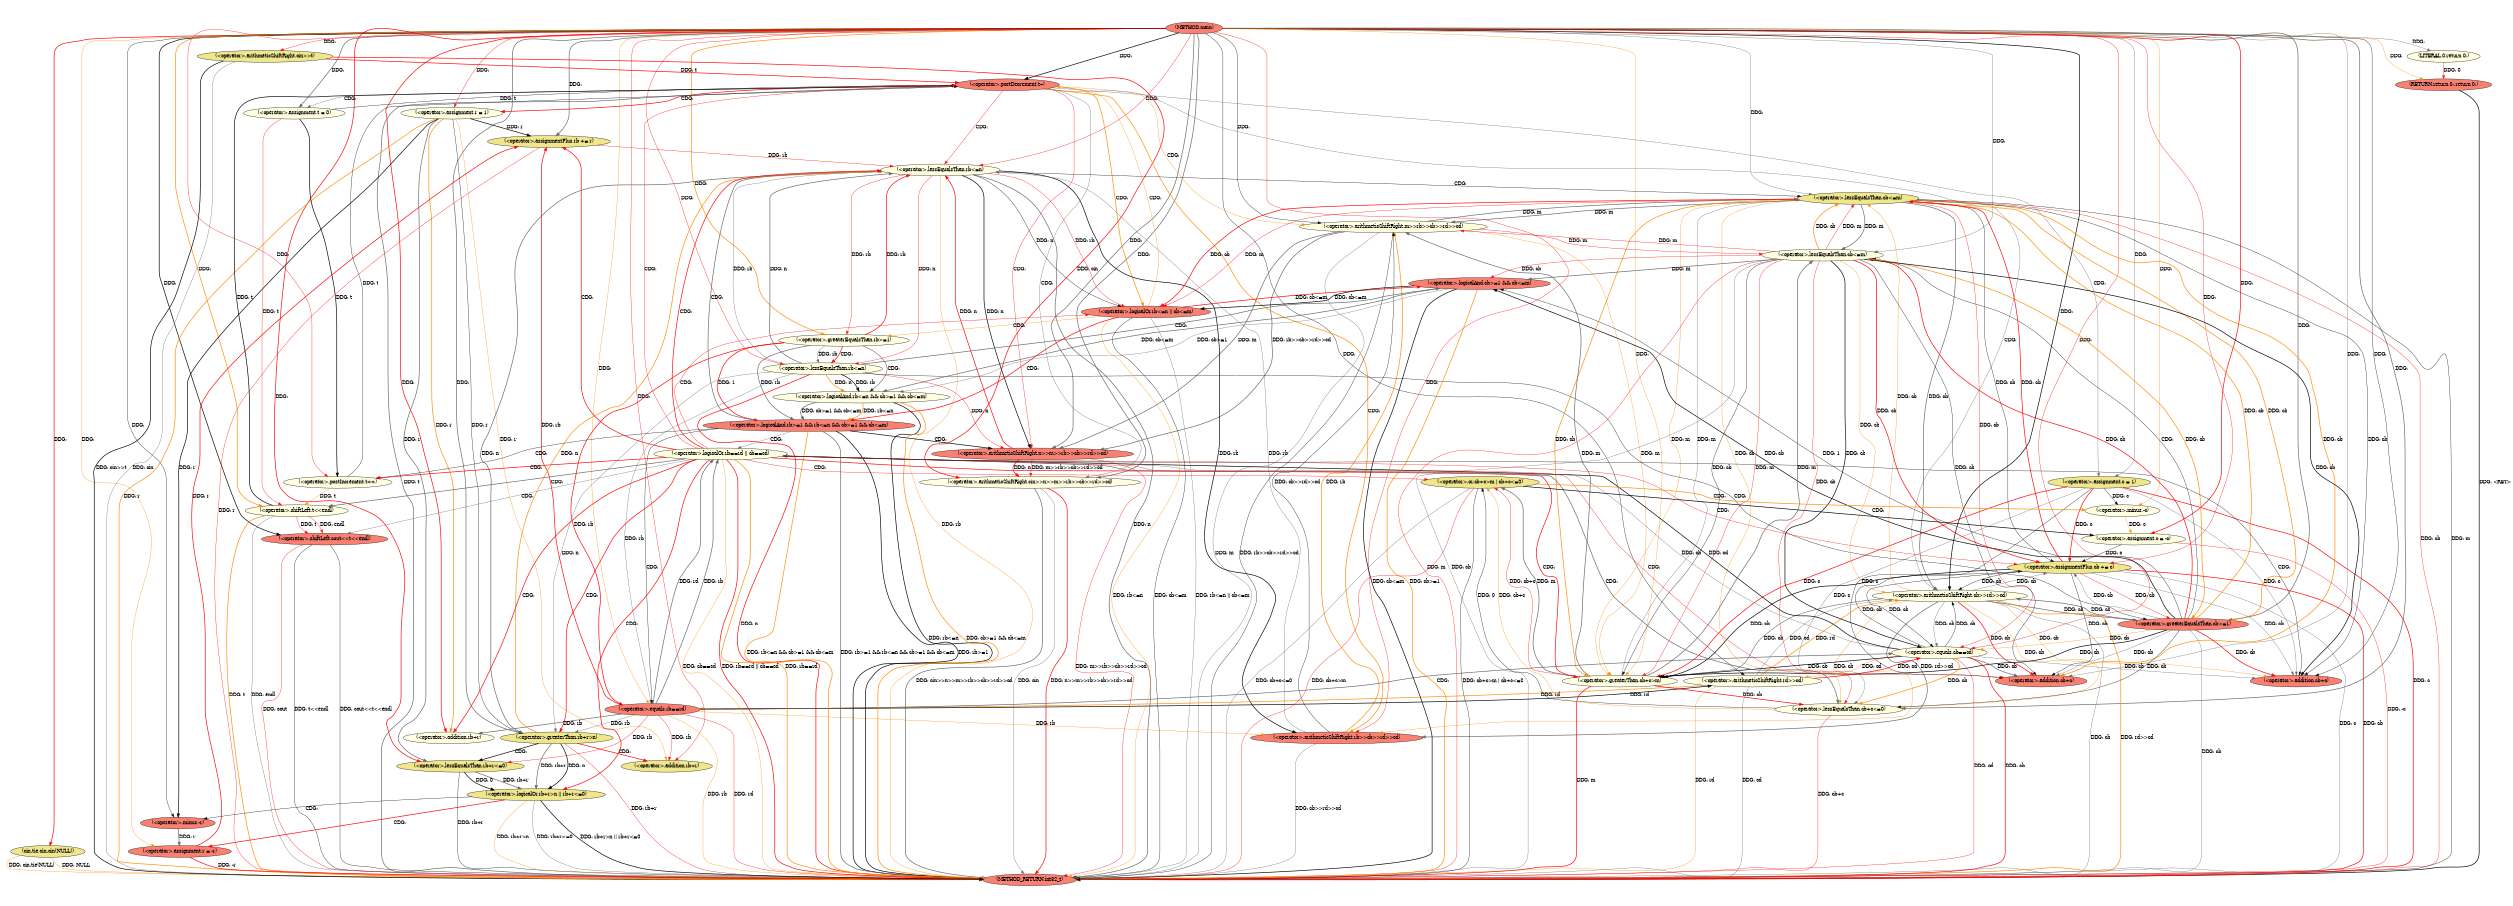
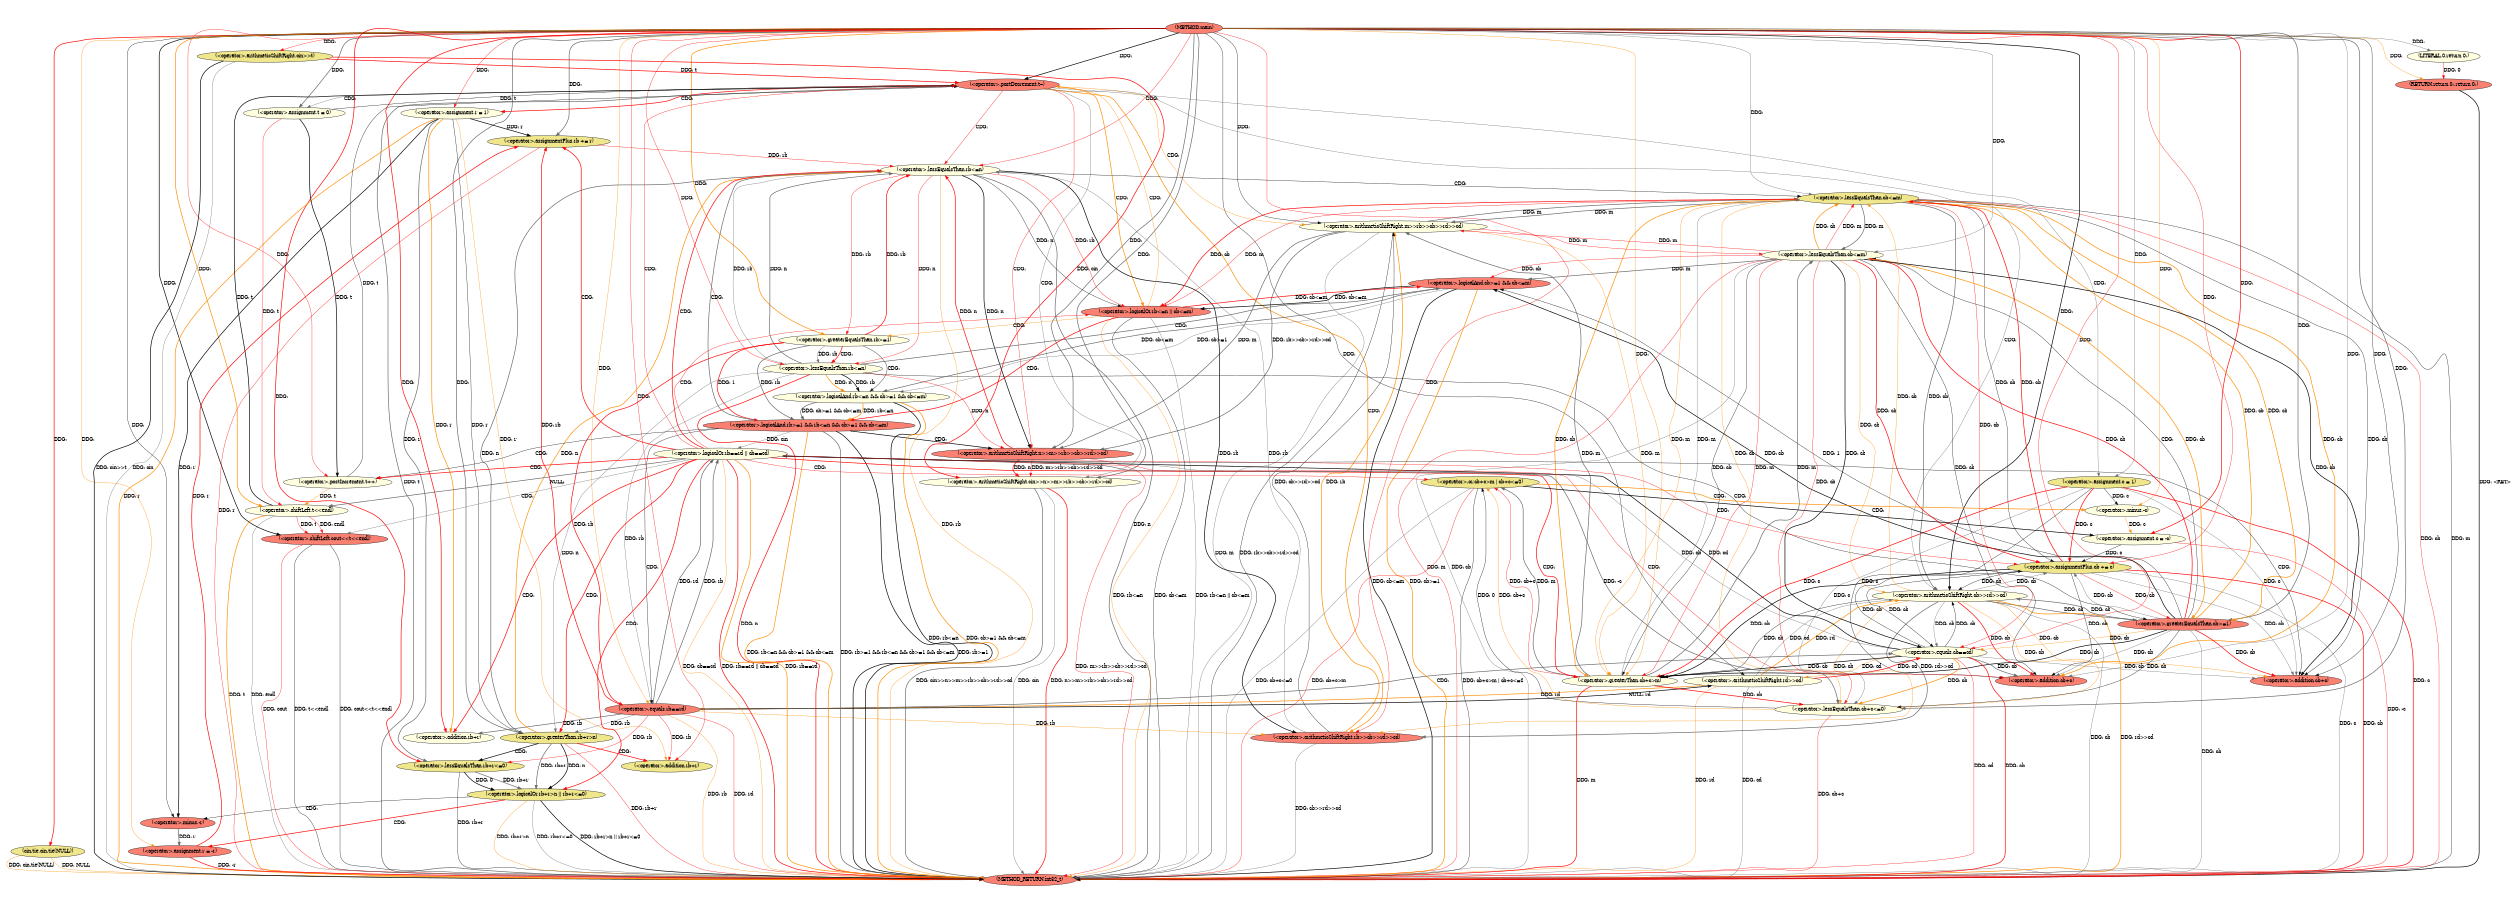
(777, 440) -> (777, 440)
(558, 482) -> (558, 482)
(1612, 582) -> (1612, 582)
(1640, 695) -> (1640, 695)
(48, 851) -> (48, 851)
